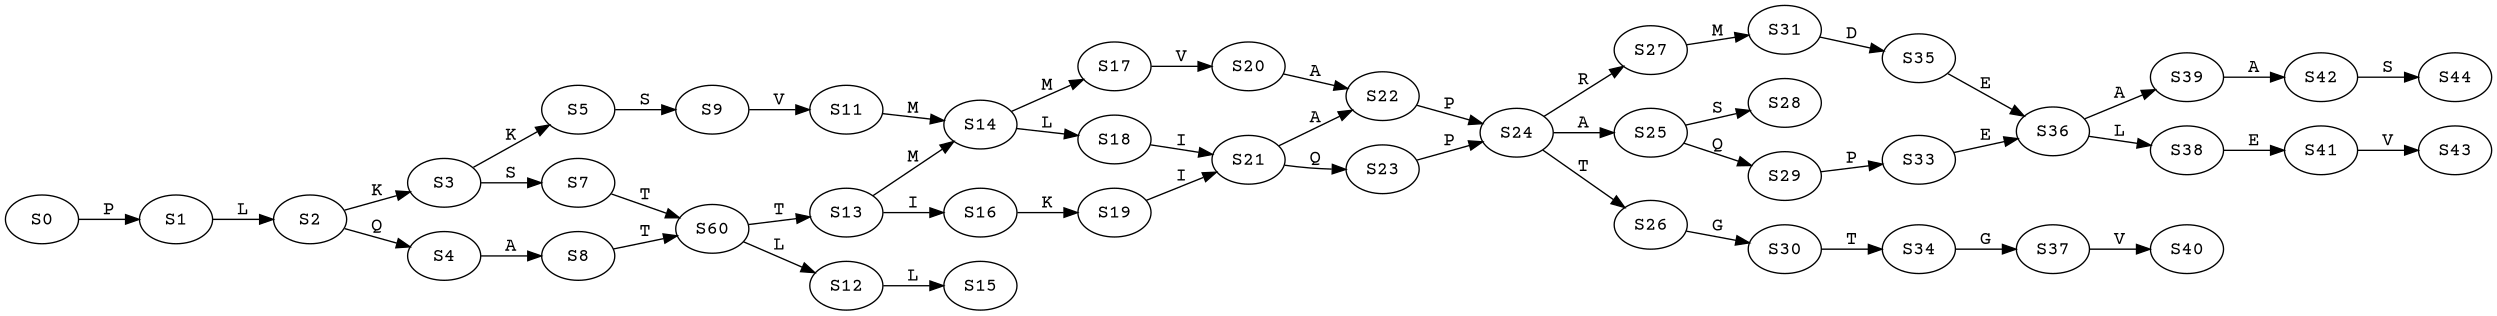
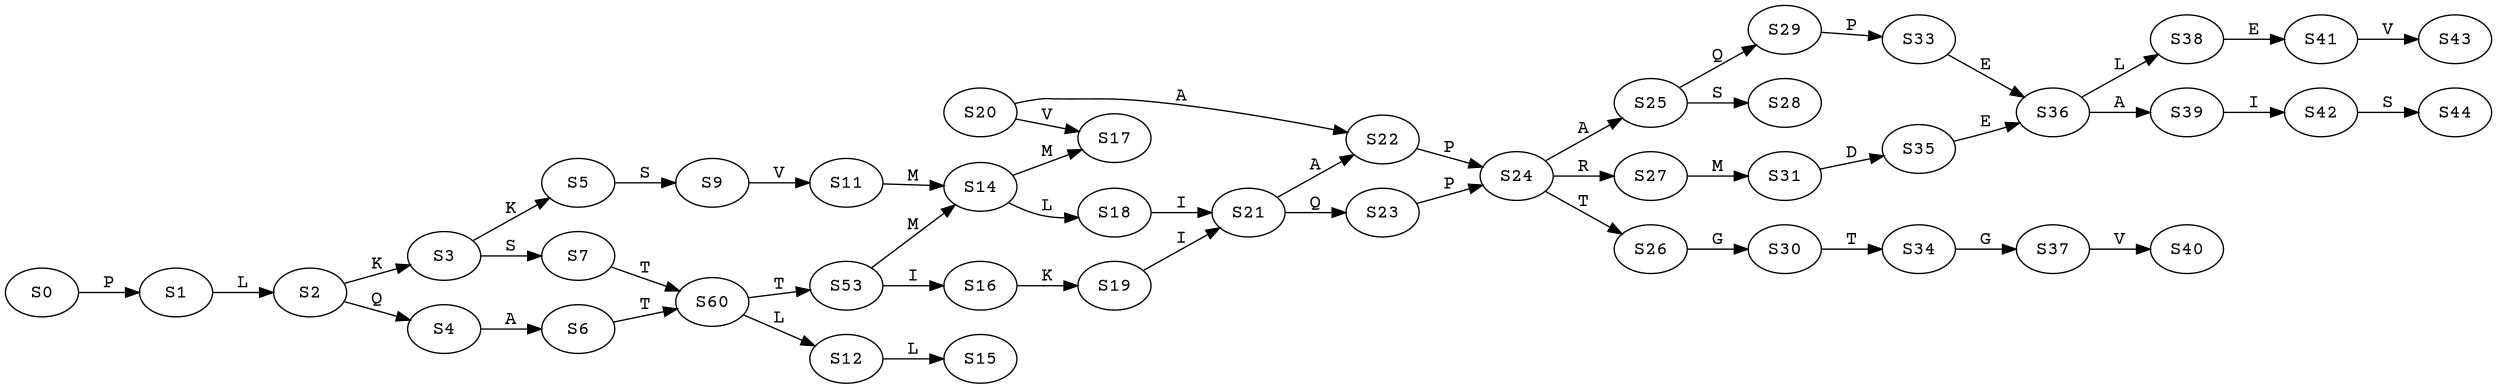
(1175, 66) -> (1041, 124)
(2254, 67) -> (2254, 102)
(846, 213) -> (846, 286)
(578, 256) -> (578, 329)
